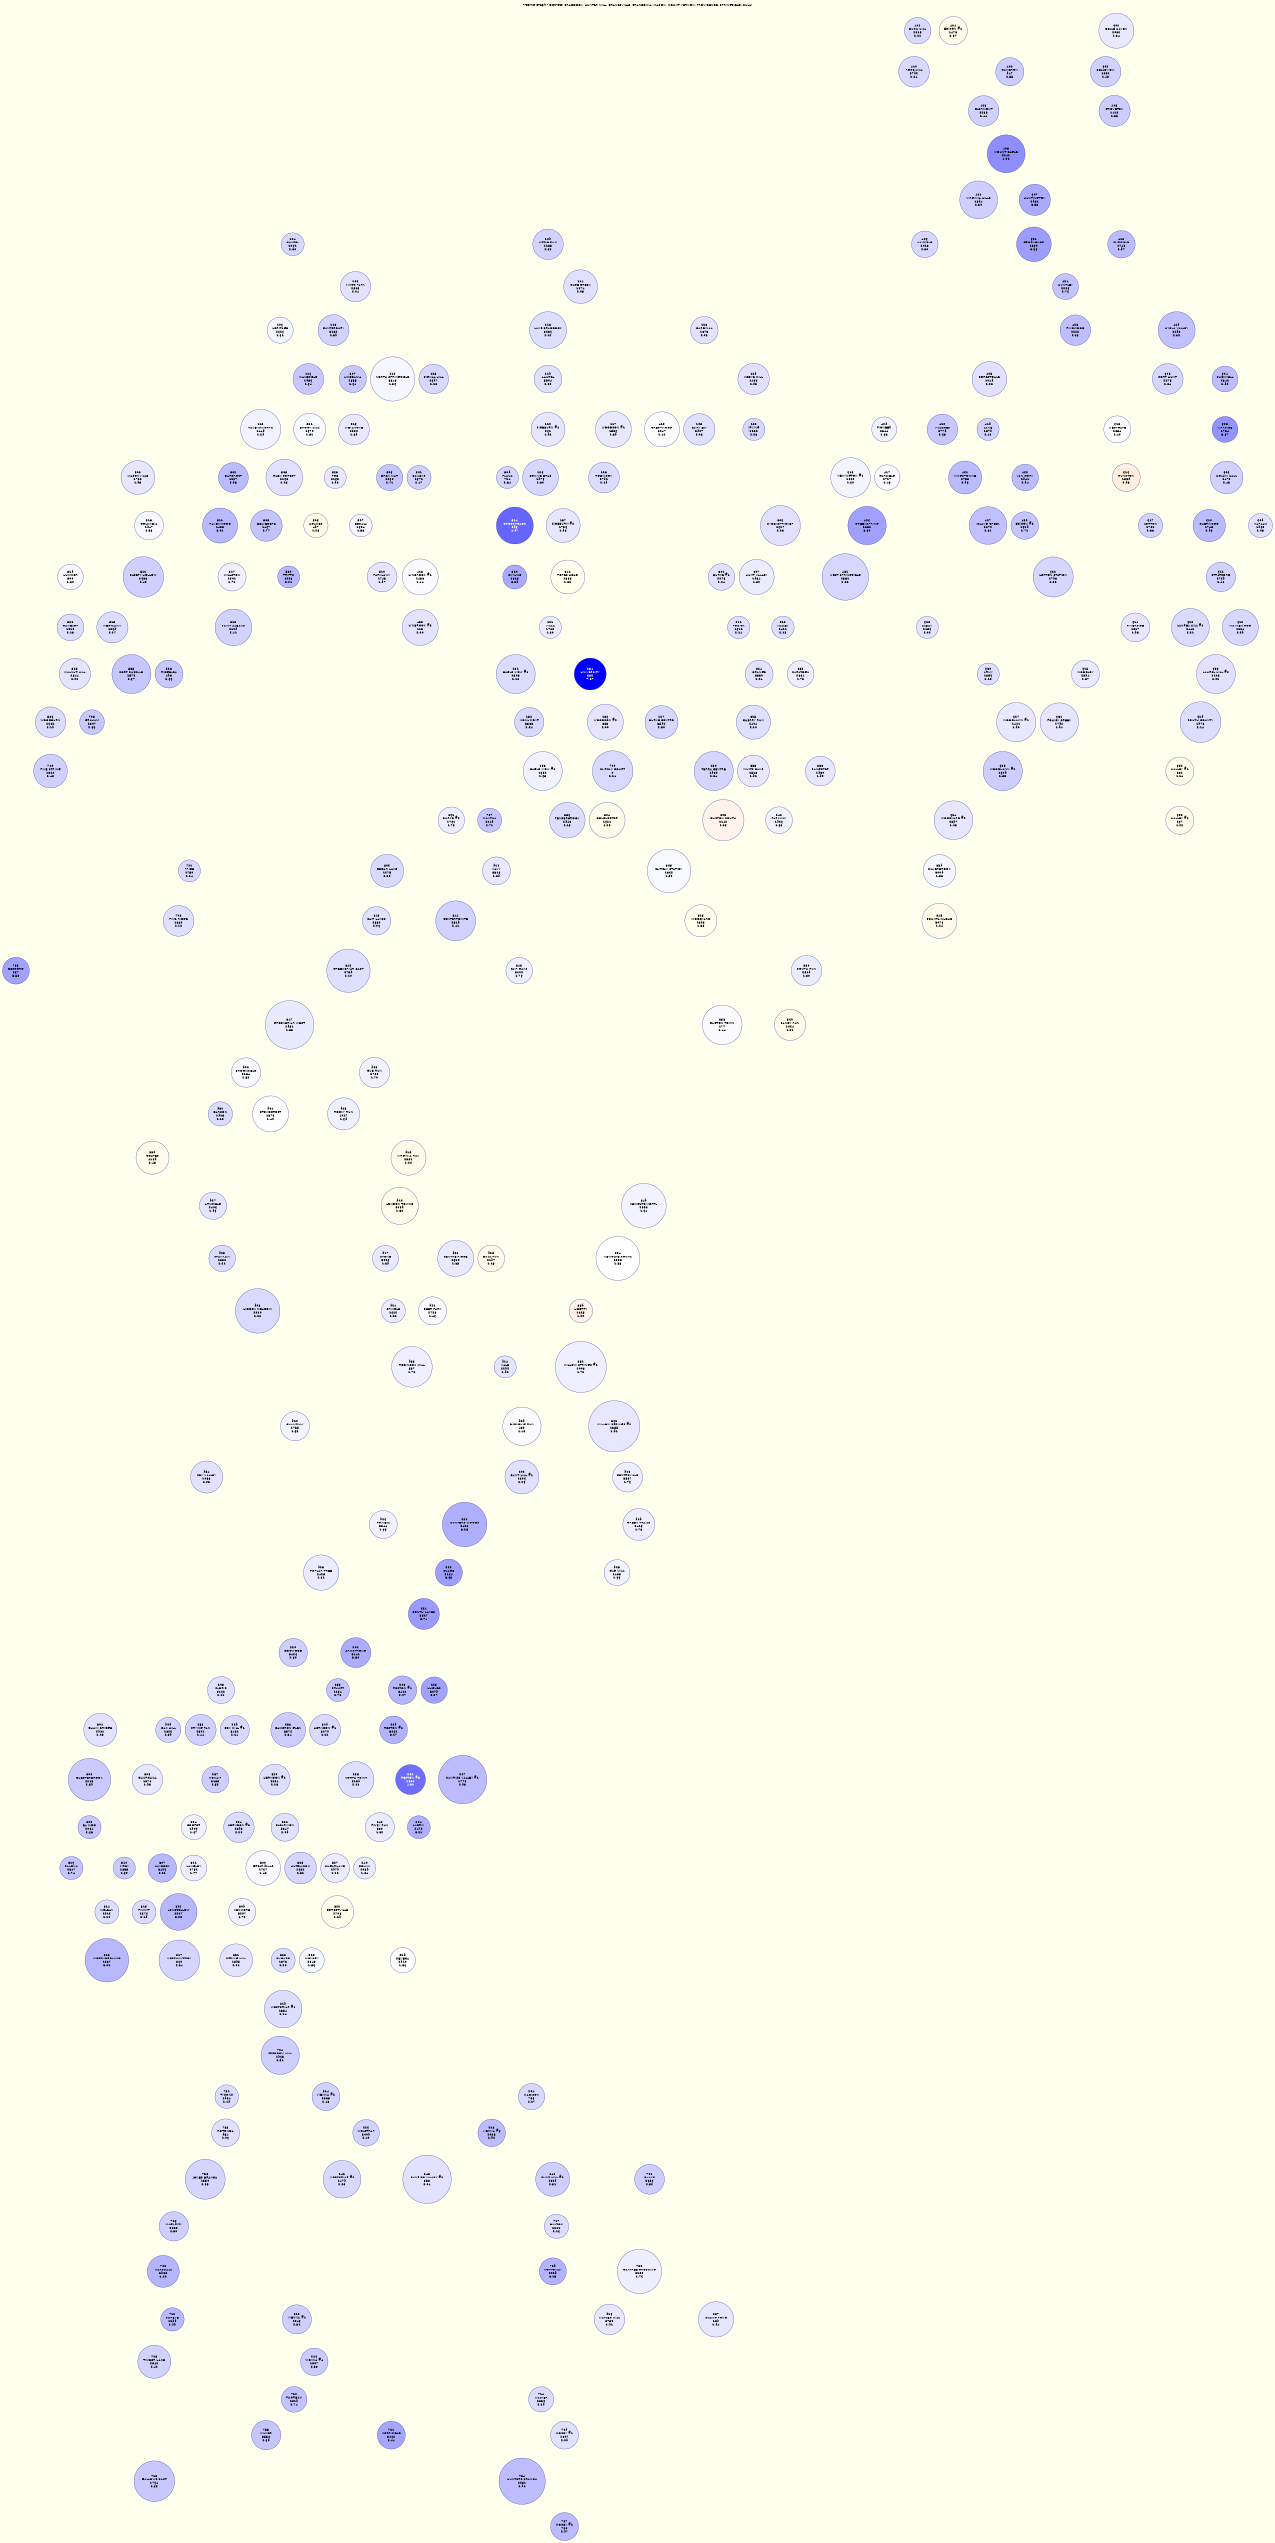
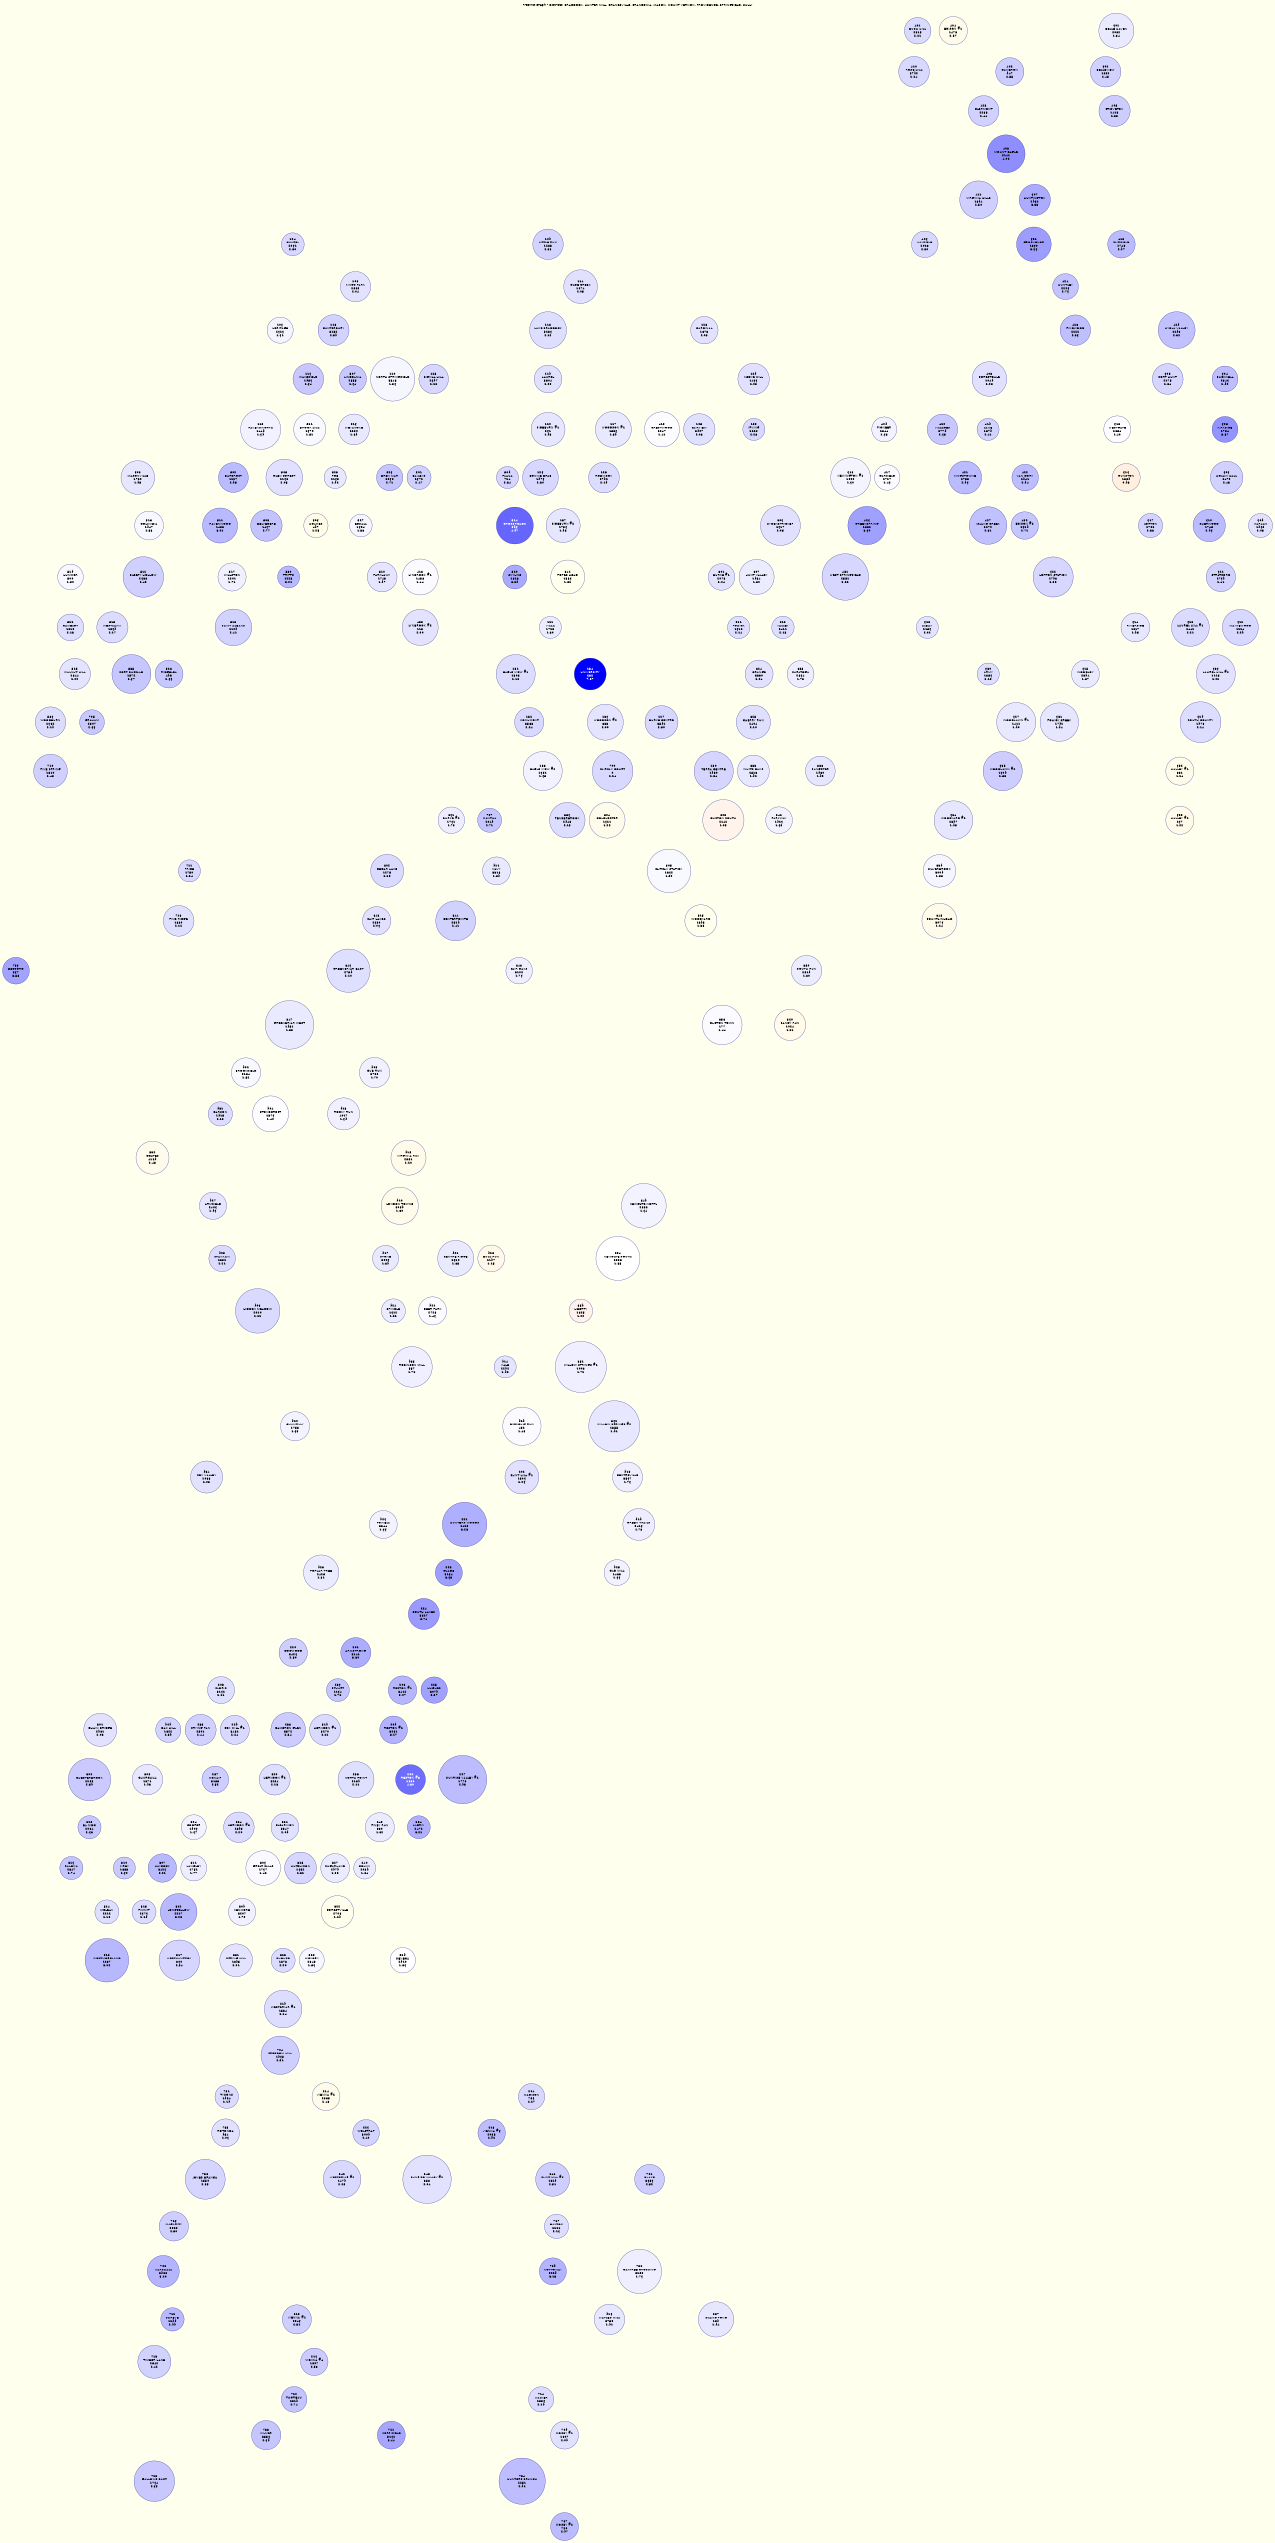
(326, 2097) -> (326, 2097)
